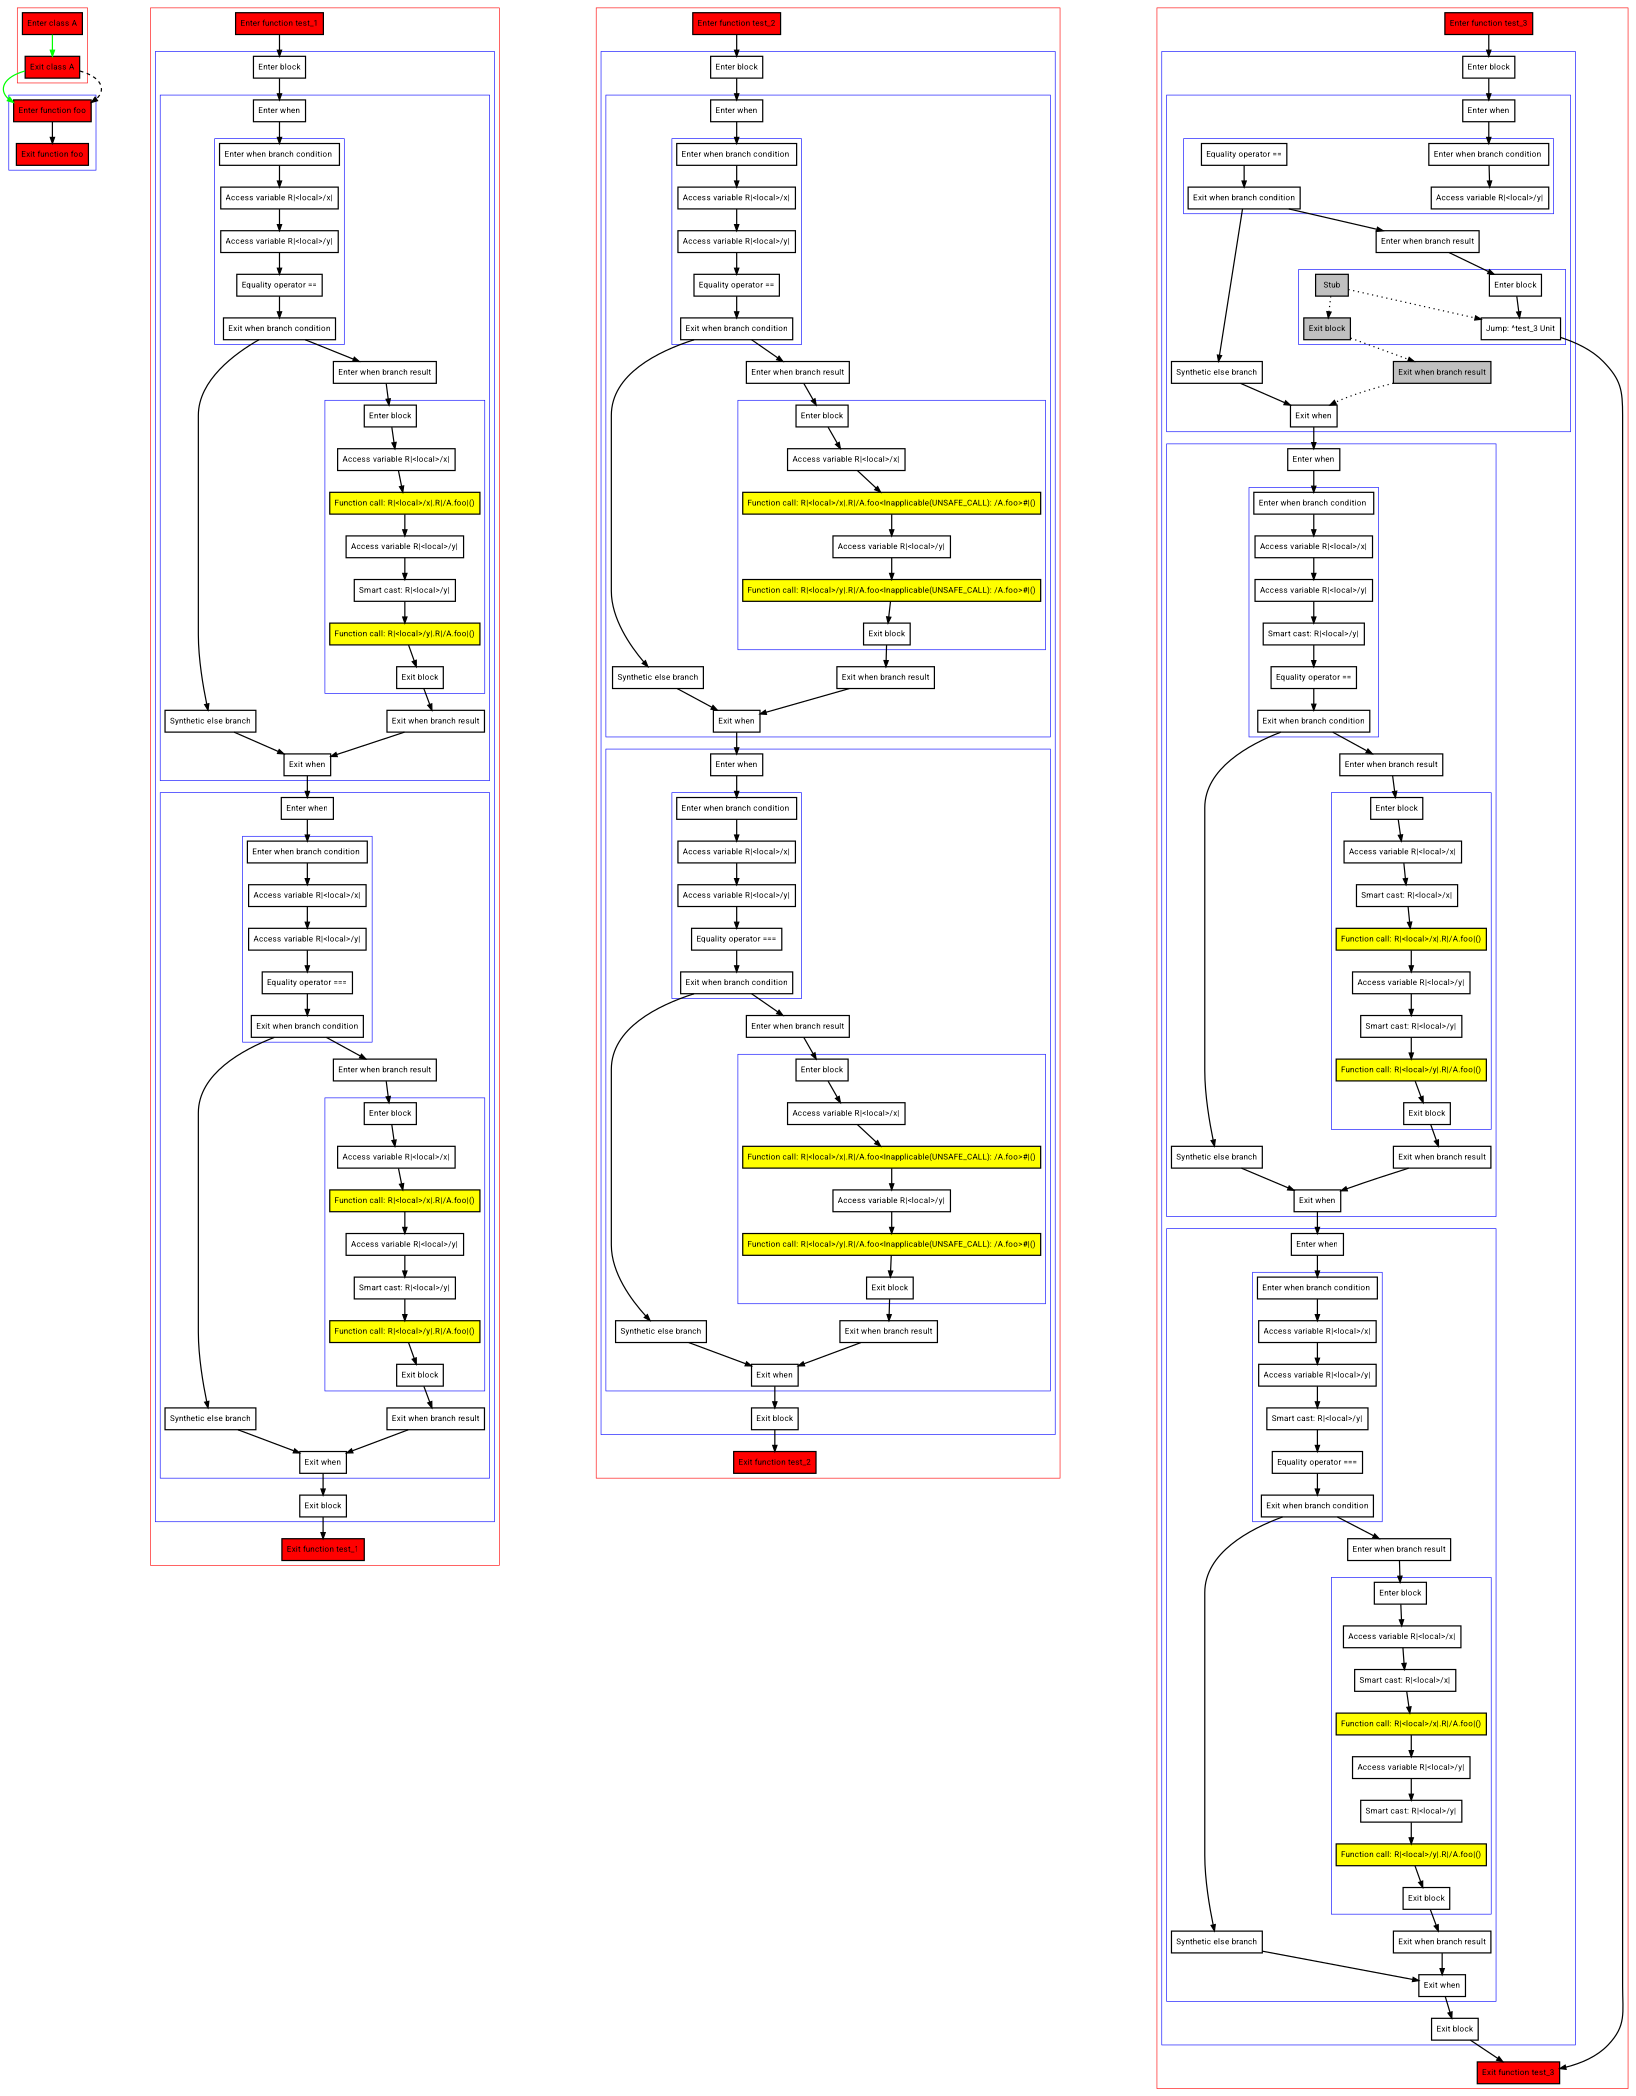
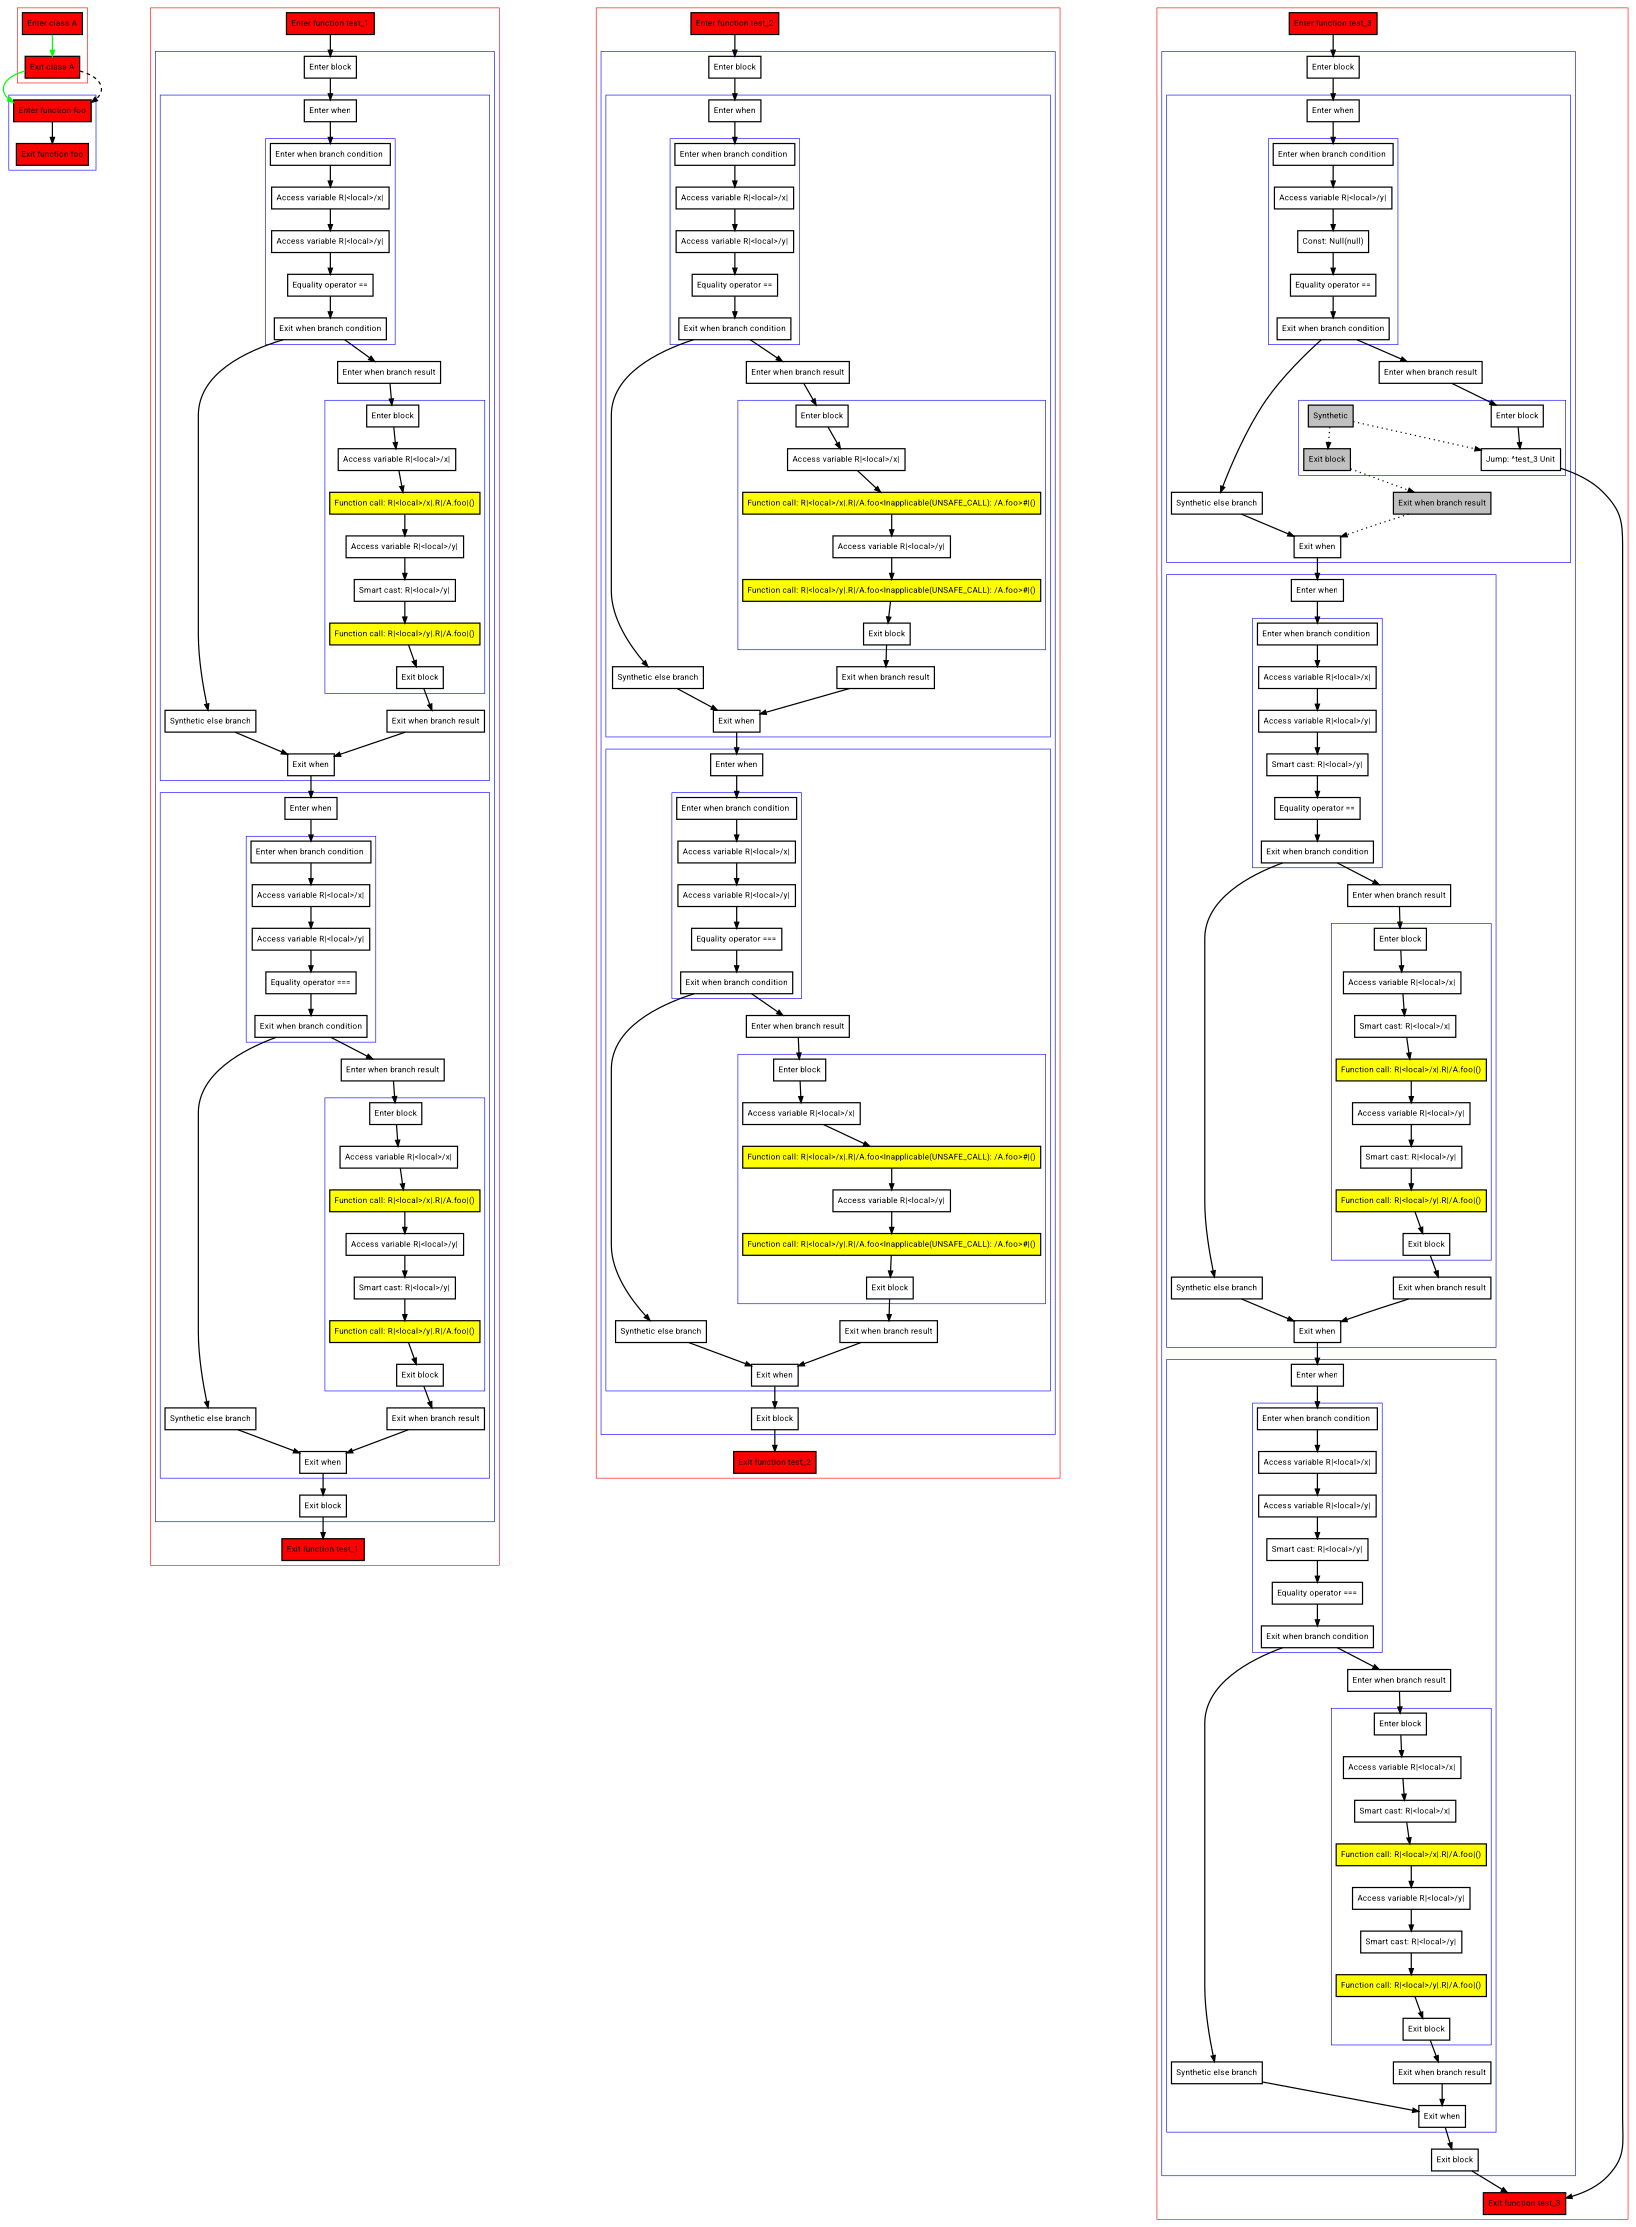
none -> (1333, 242)
(1332, 285) -> (1331, 416)
